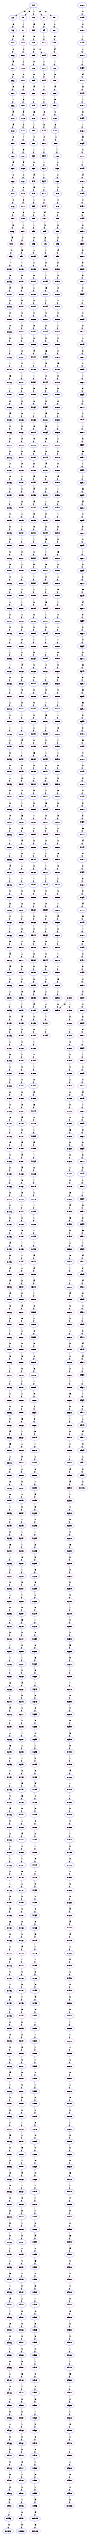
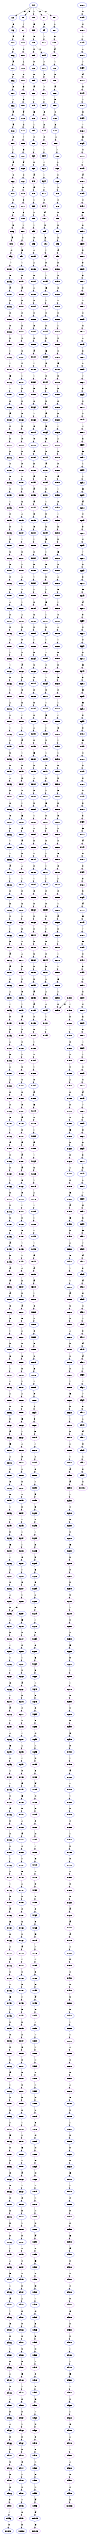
(21, 1607) -> (16, 1607)
